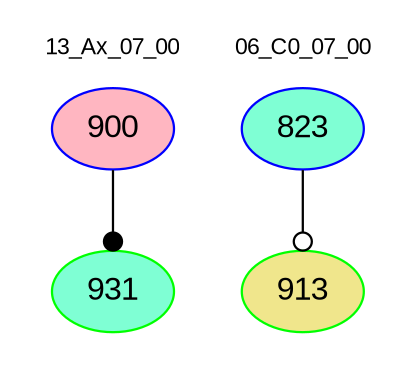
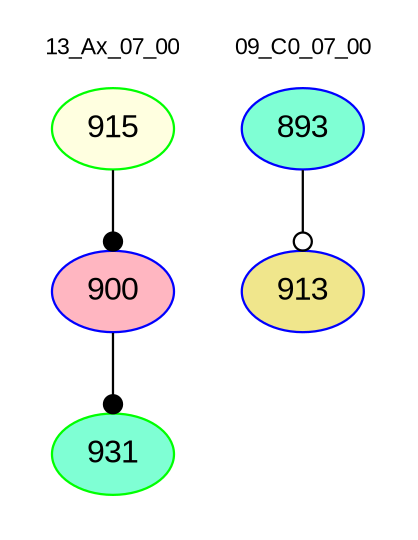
(304, 49) -> (304, 49)
none -> (113, 129)
(303, 129) -> (303, 129)
(303, 292) -> (303, 292)
